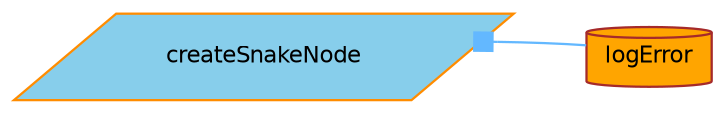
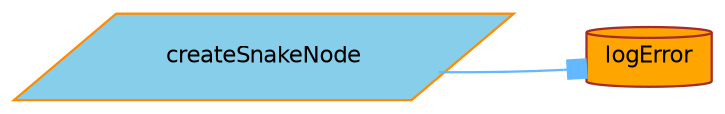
(542, 43) -> (501, 72)
